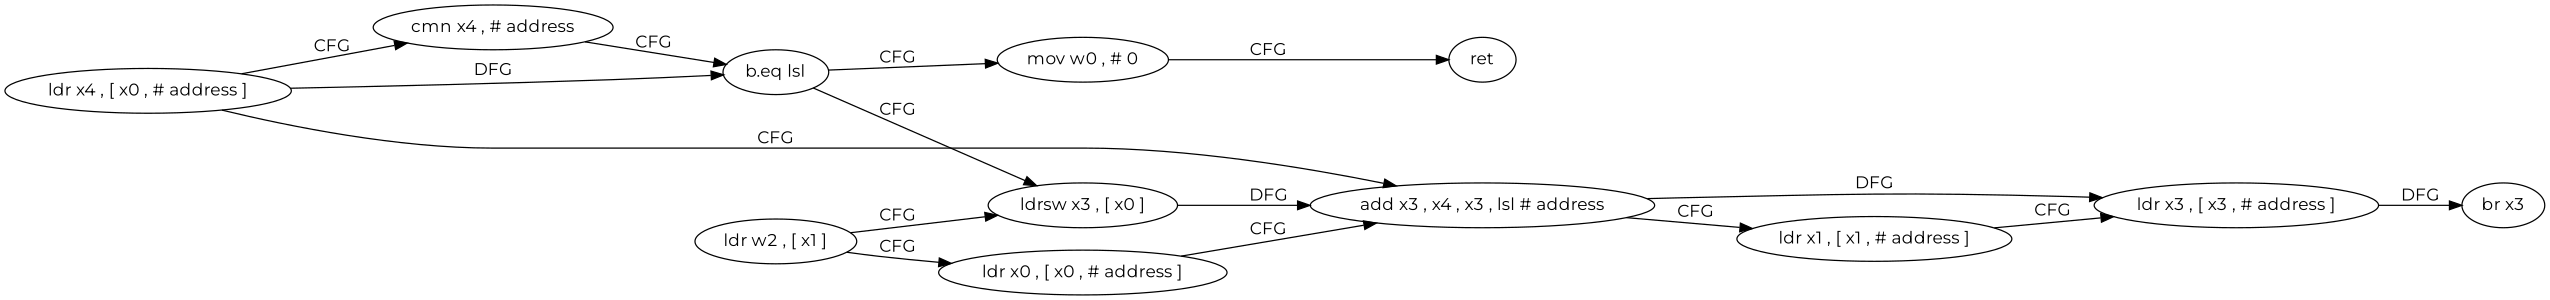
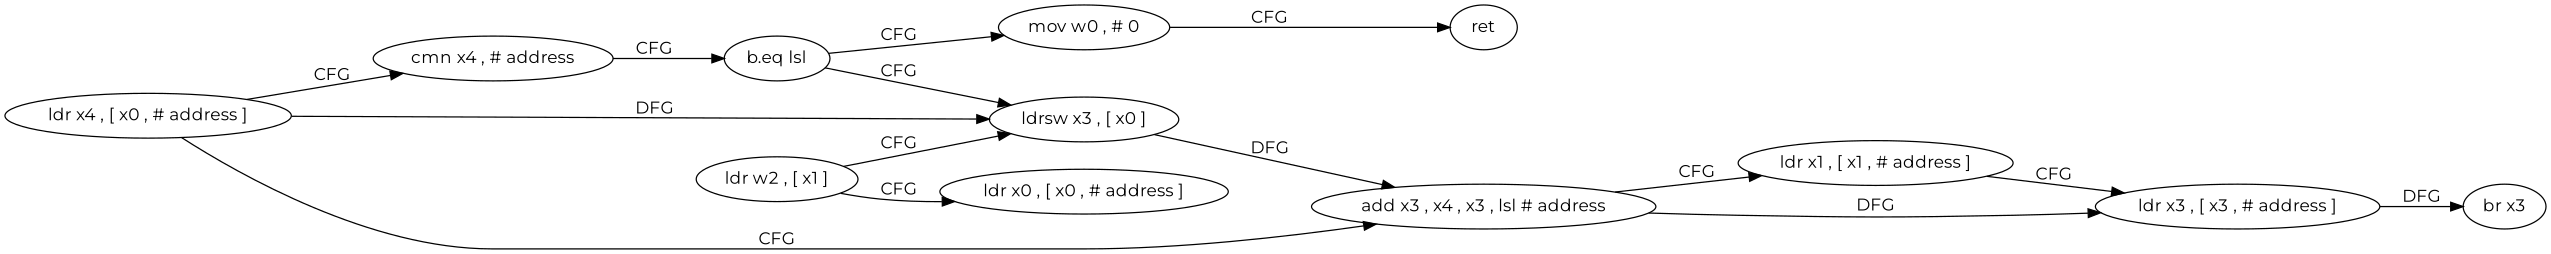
(501, 83) -> (634, 118)
(1273, 241) -> none
